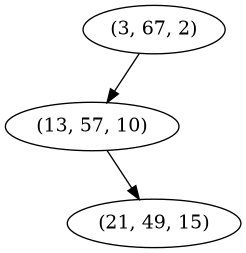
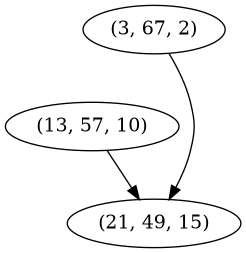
(127, 72) -> (194, 120)
